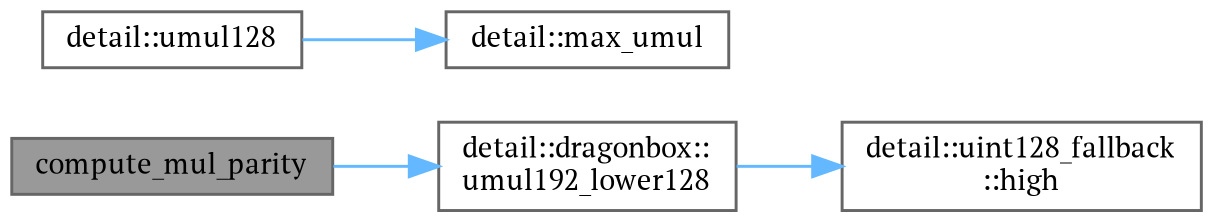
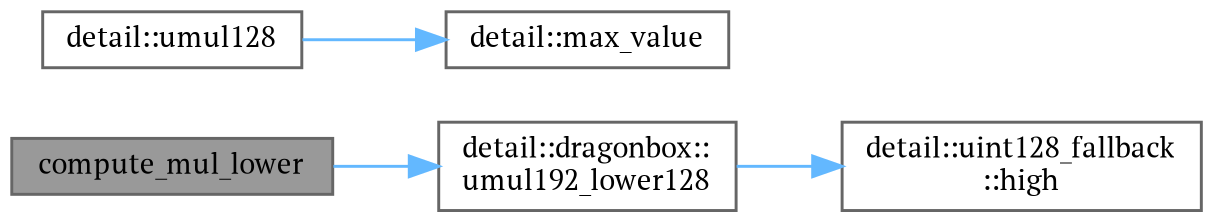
(587, 40) -> (587, 40)
(172, 166) -> (172, 166)
